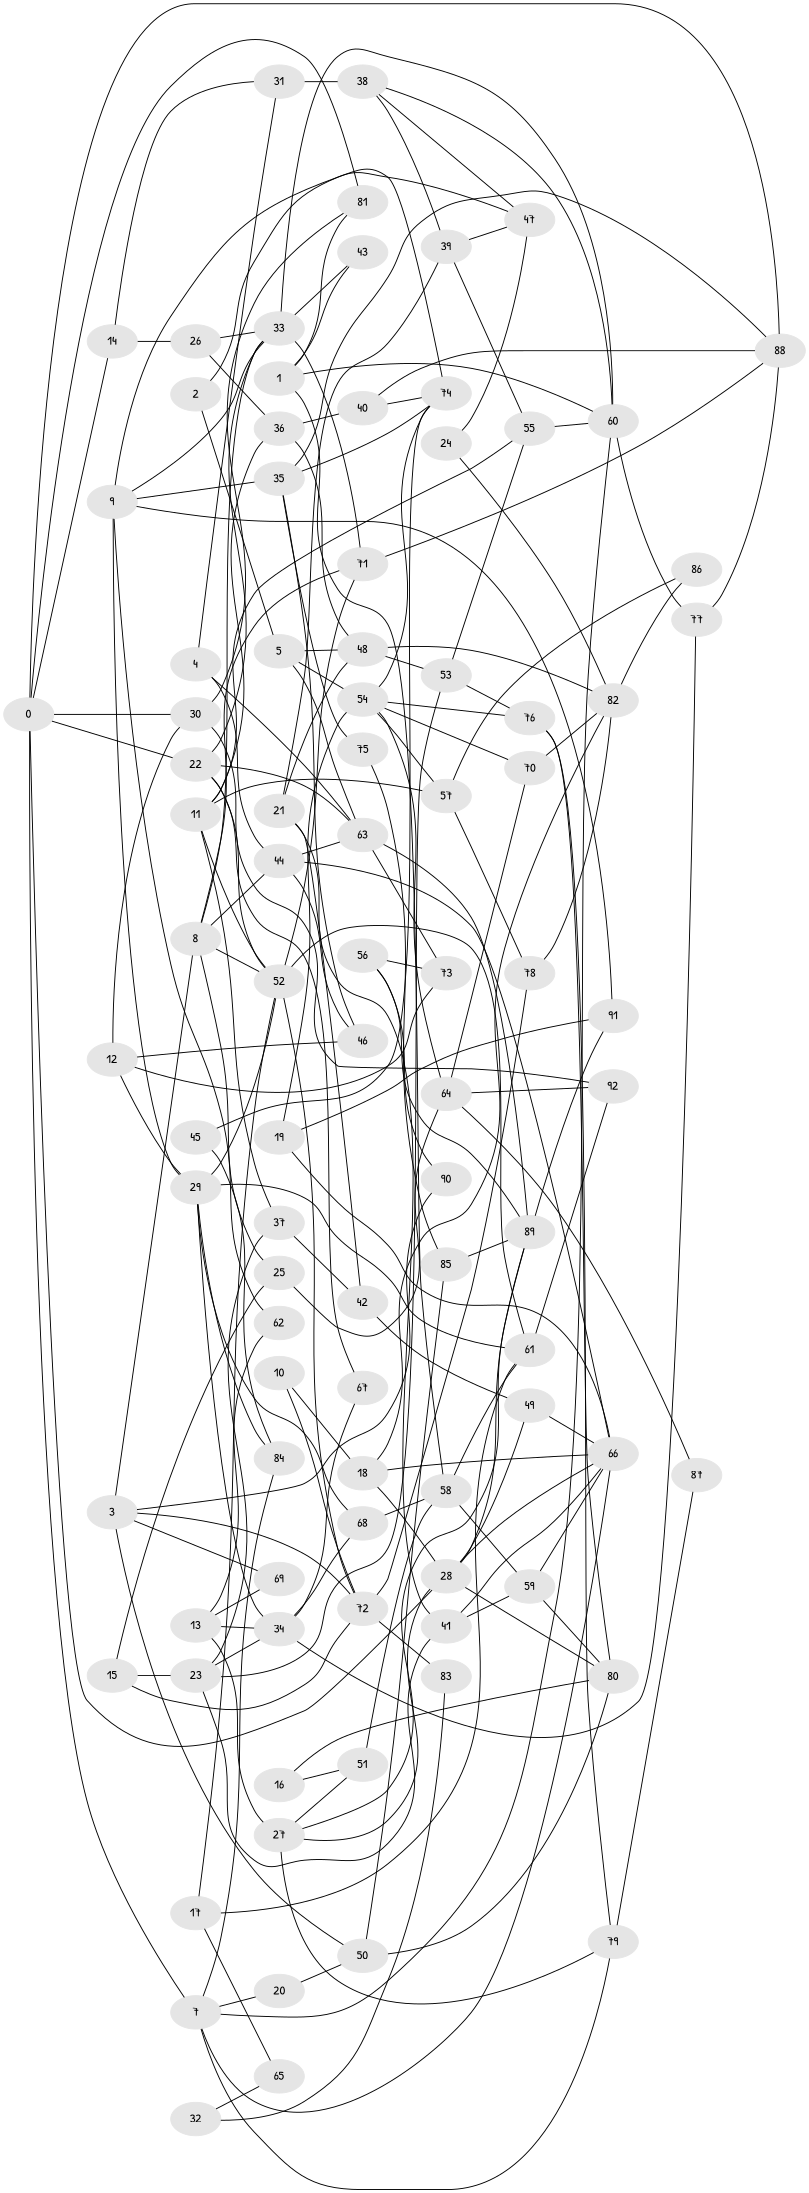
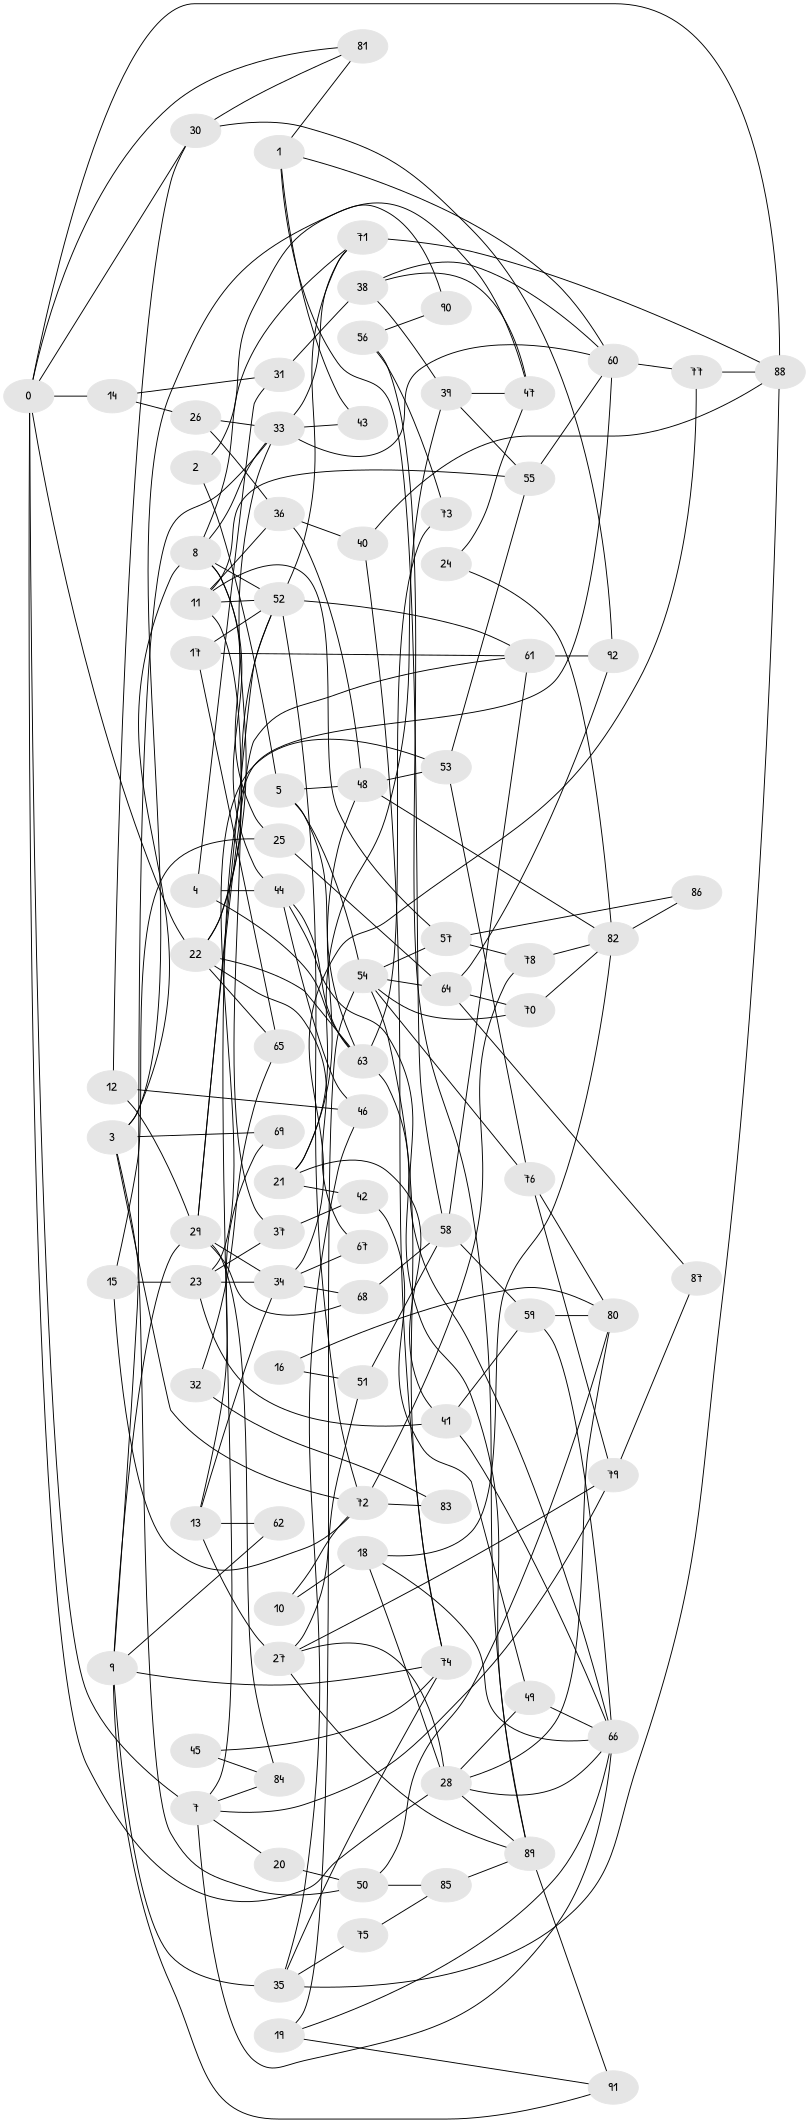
none -> (240, 1004)
(308, 1090) -> none
